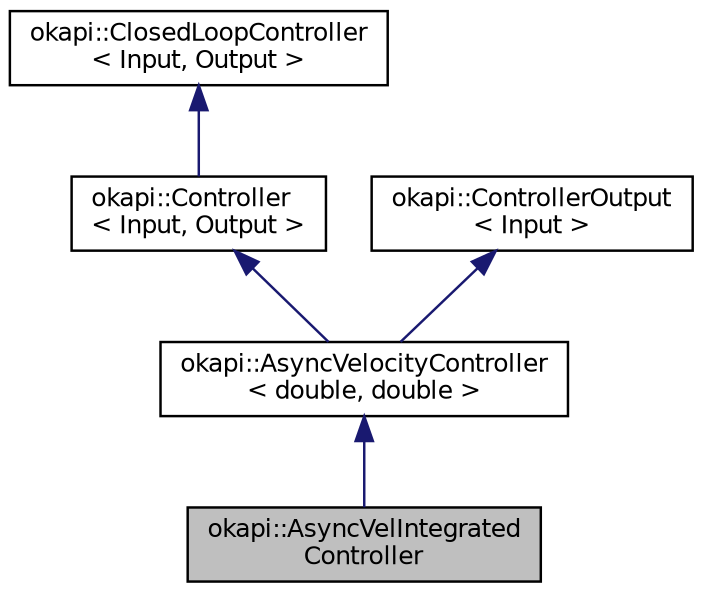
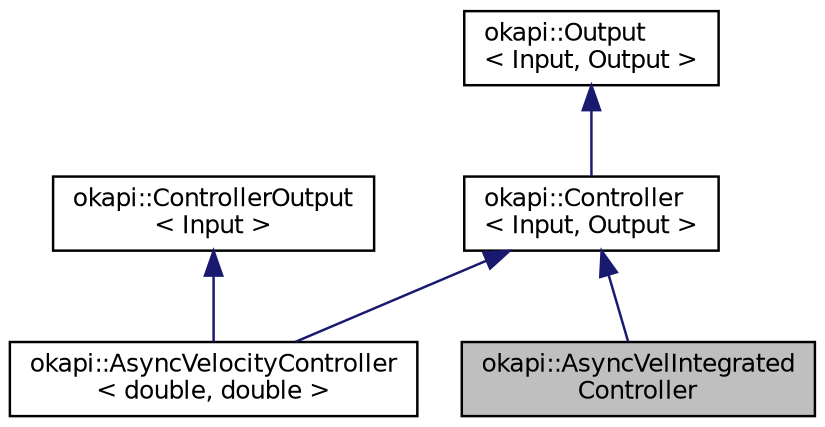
(199, 48) -> (591, 48)
(364, 475) -> (618, 308)
